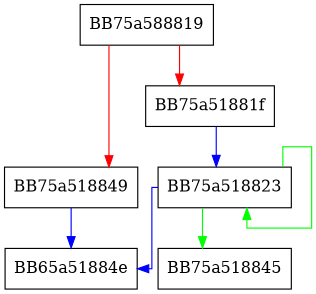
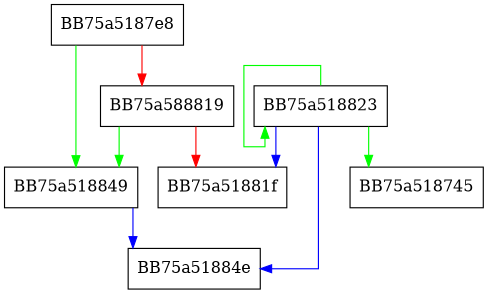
none -> (117, 25)
(109, 101) -> (119, 141)
(216, 141) -> (276, 141)
(71, 269) -> (194, 269)
(225, 269) -> (417, 187)
